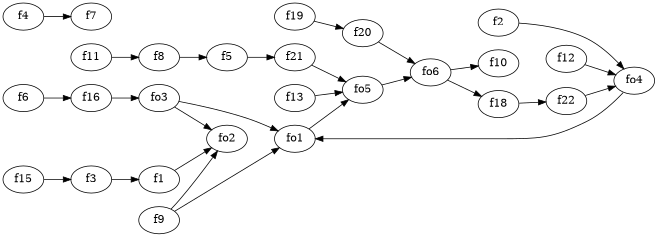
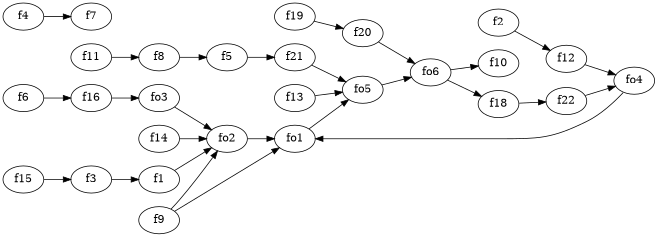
(573, 33) -> (529, 39)
(226, 112) -> (257, 139)
none -> (159, 139)
